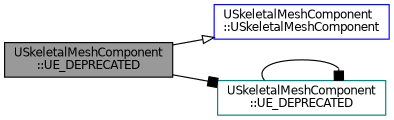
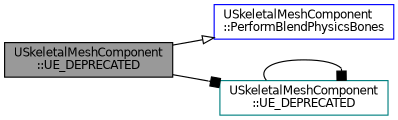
(302, 22) -> (304, 22)
